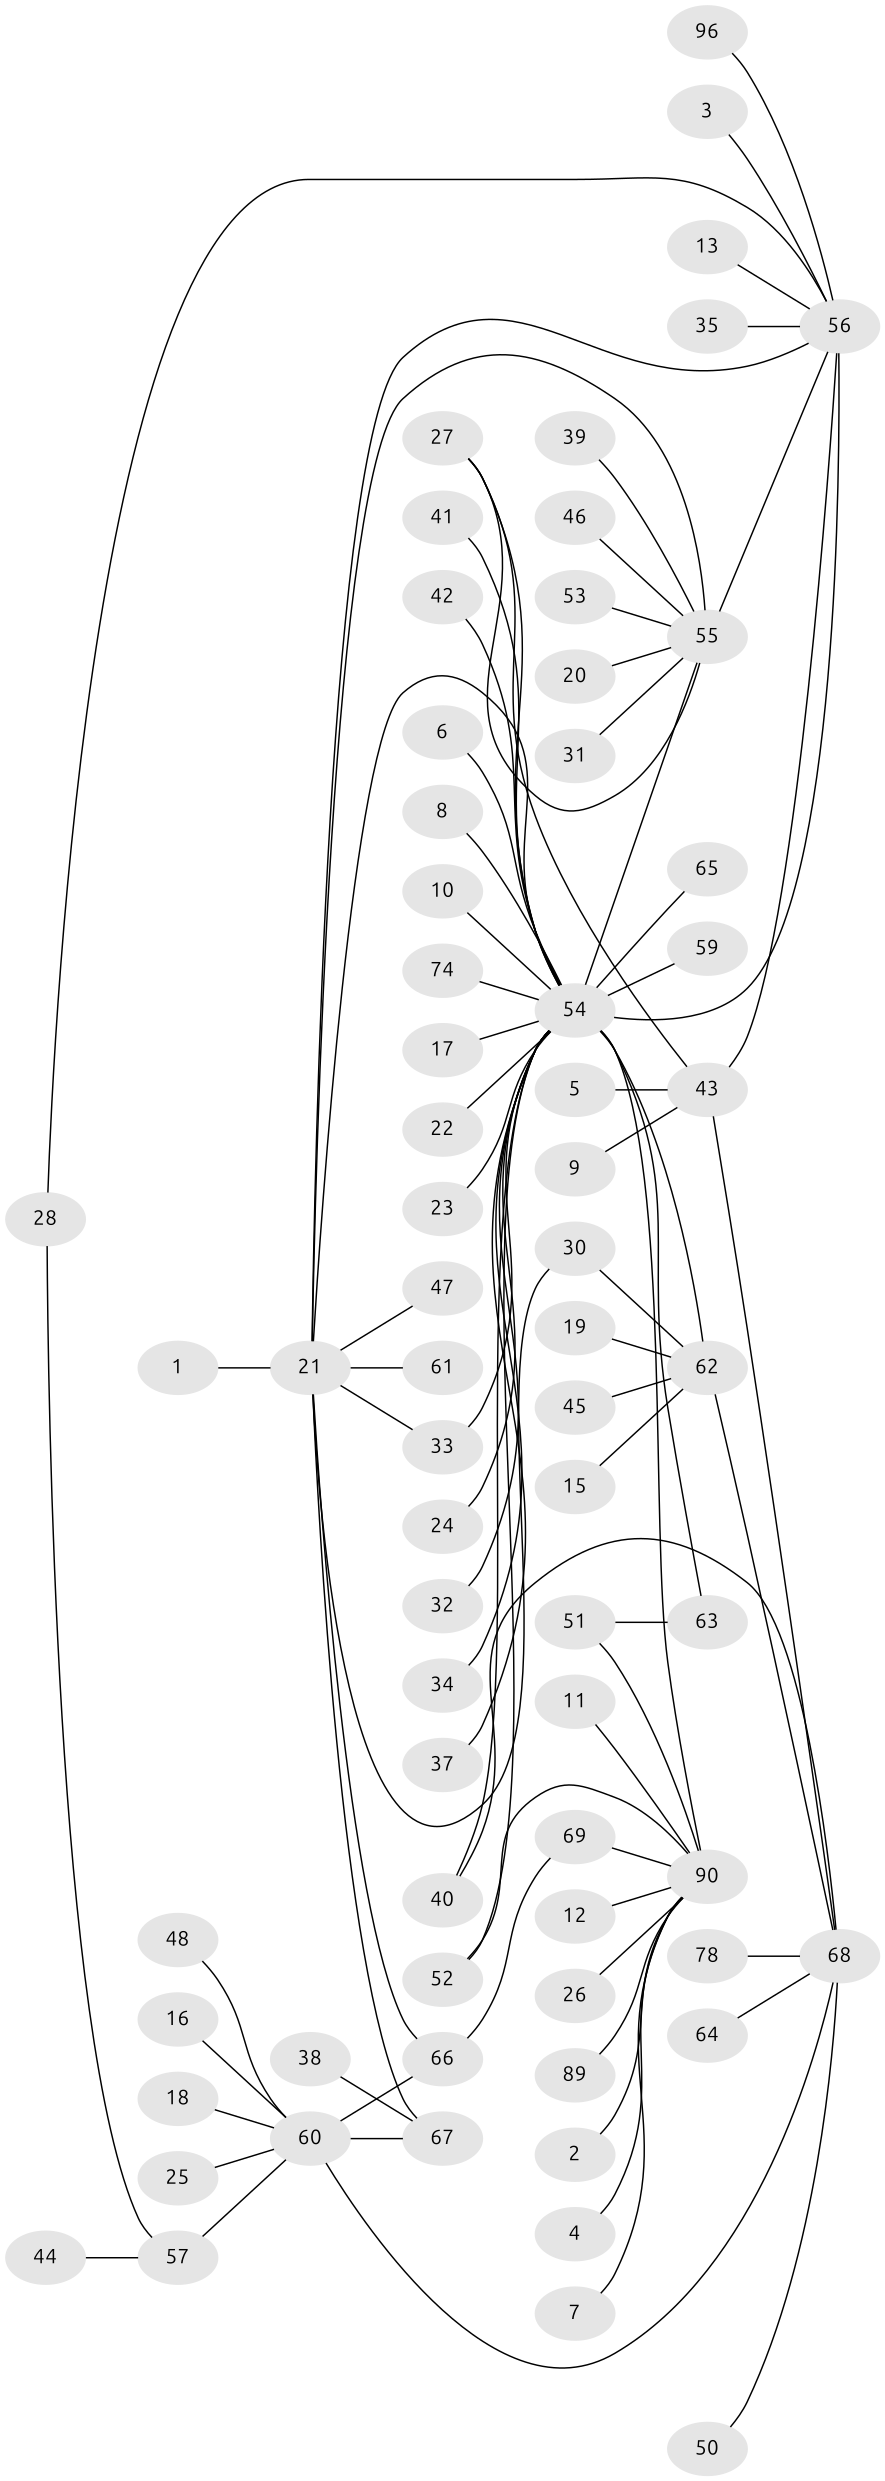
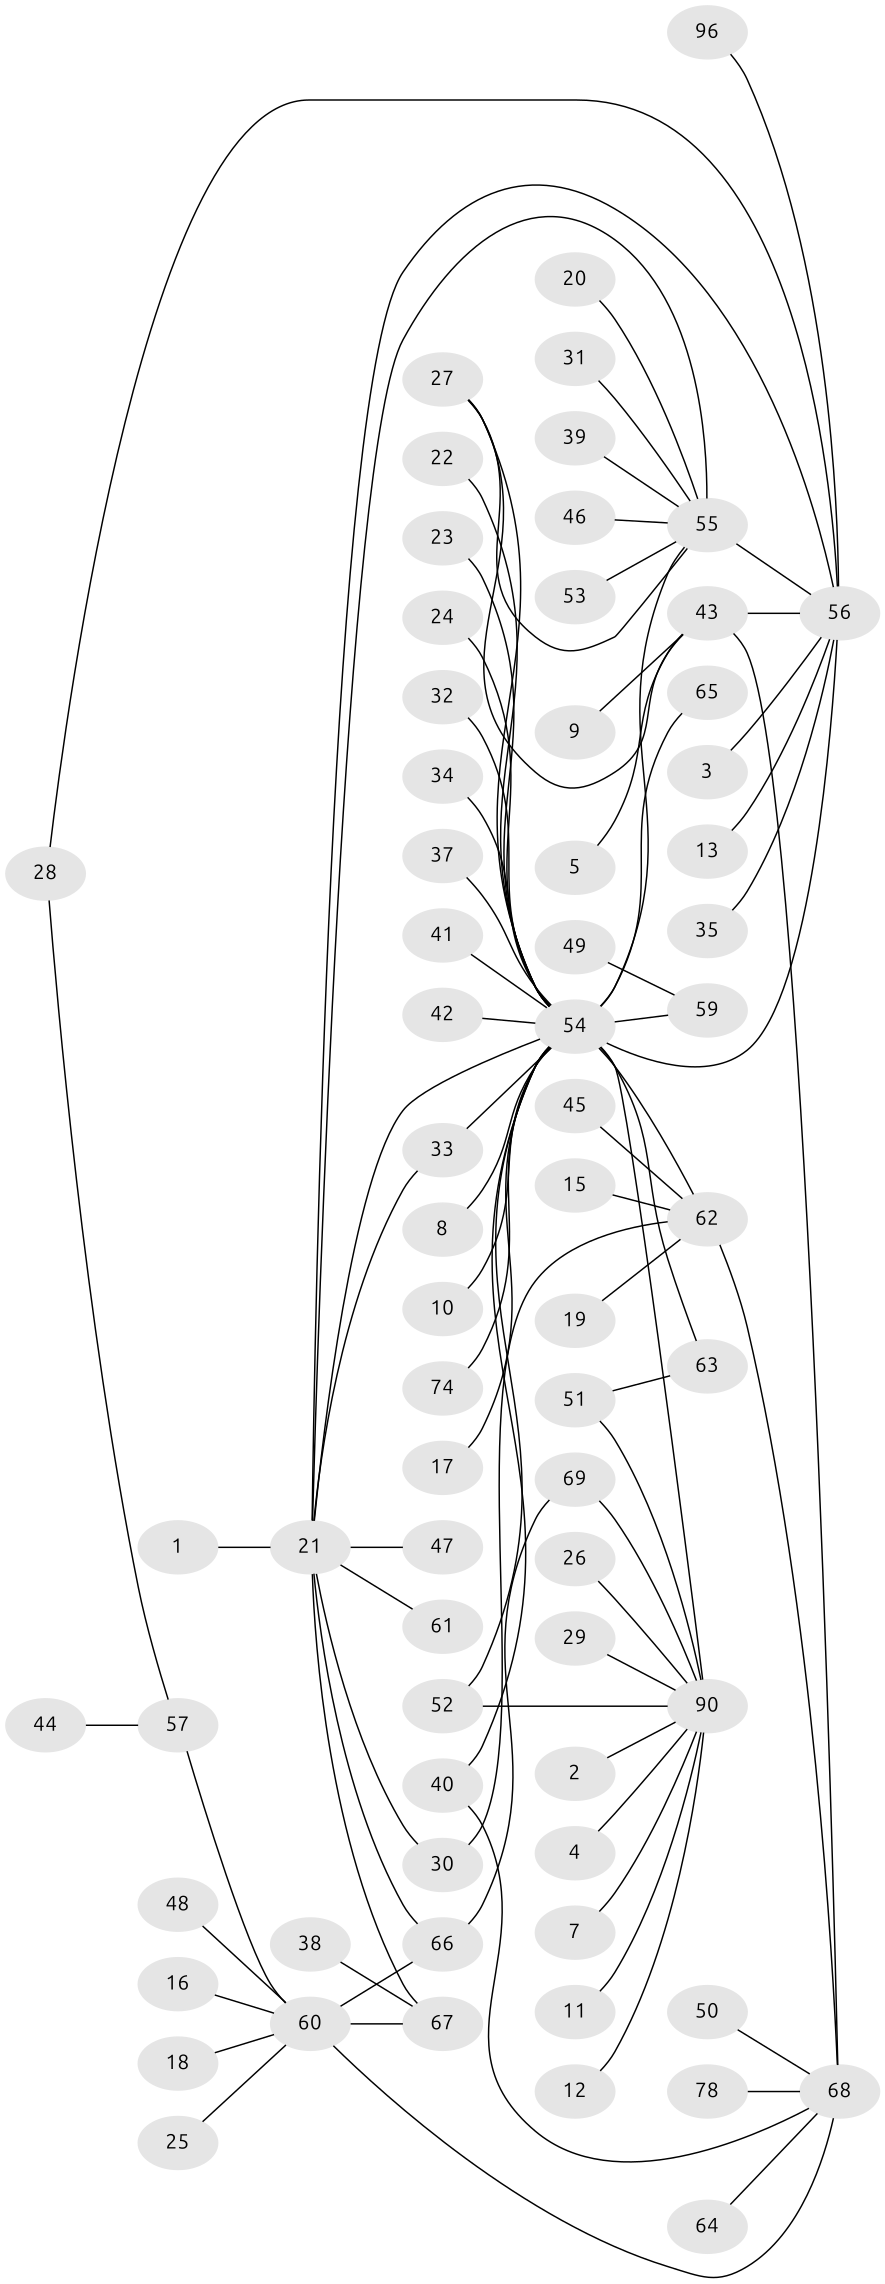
(443, 732) -> none
none -> (575, 947)
(575, 2075) -> (575, 1639)
